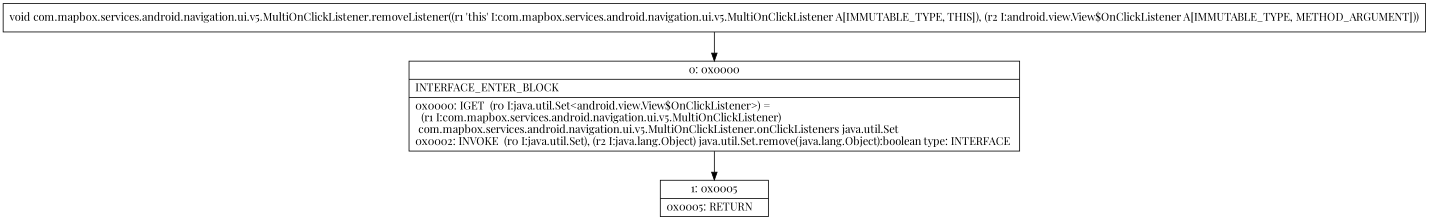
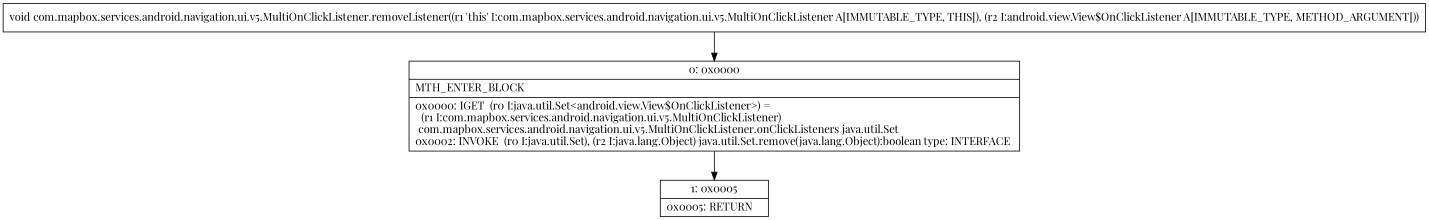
(487, 88) -> (470, 88)
